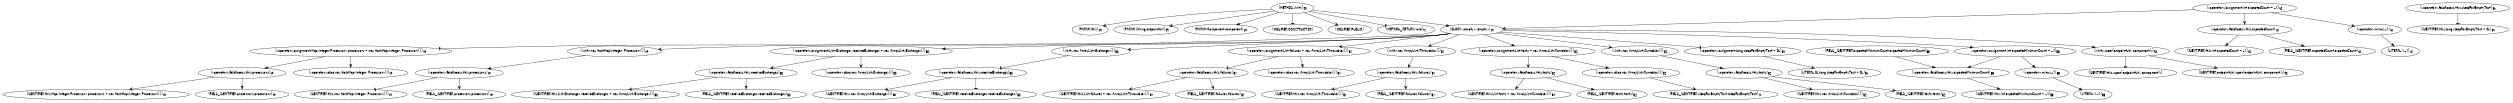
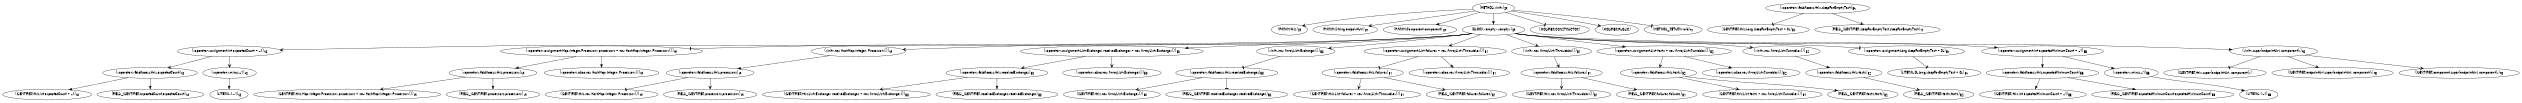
(1850, 19) -> (729, 45)
(1787, 62) -> (1920, 62)
(1914, 62) -> (2100, 83)
none -> (2459, 73)
(1671, 83) -> (1846, 18)
(1832, 95) -> none
